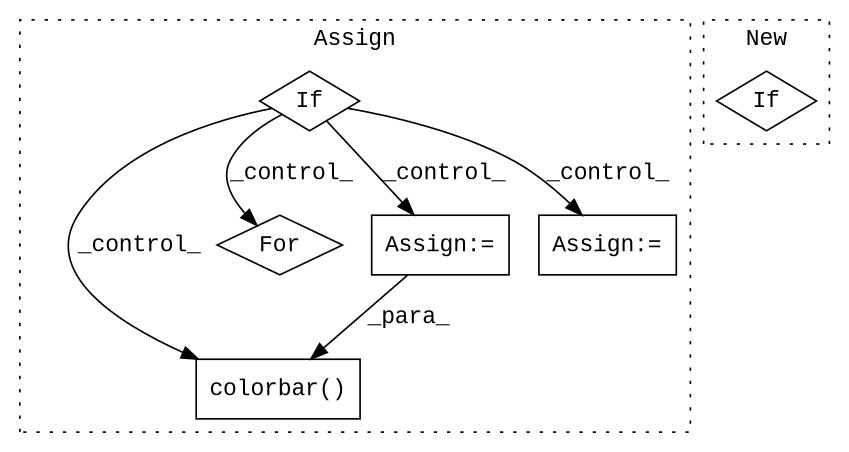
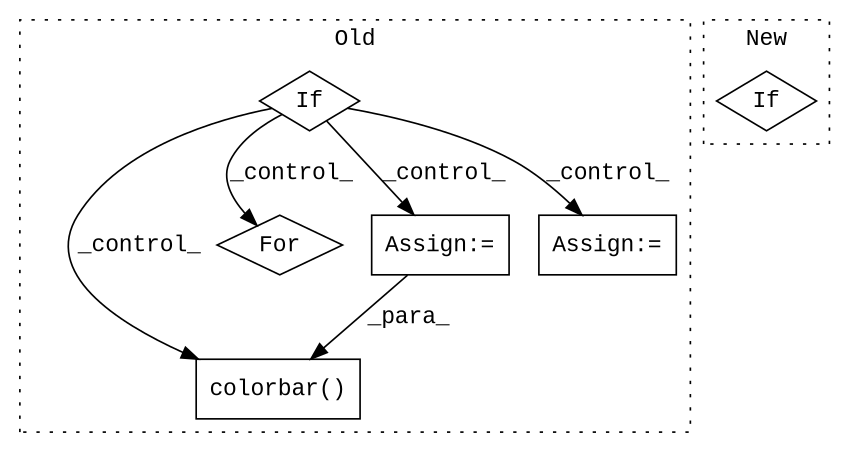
(355, 39) -> (355, 39)
